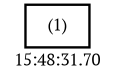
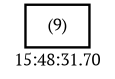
(57, 26) -> (57, 26)
